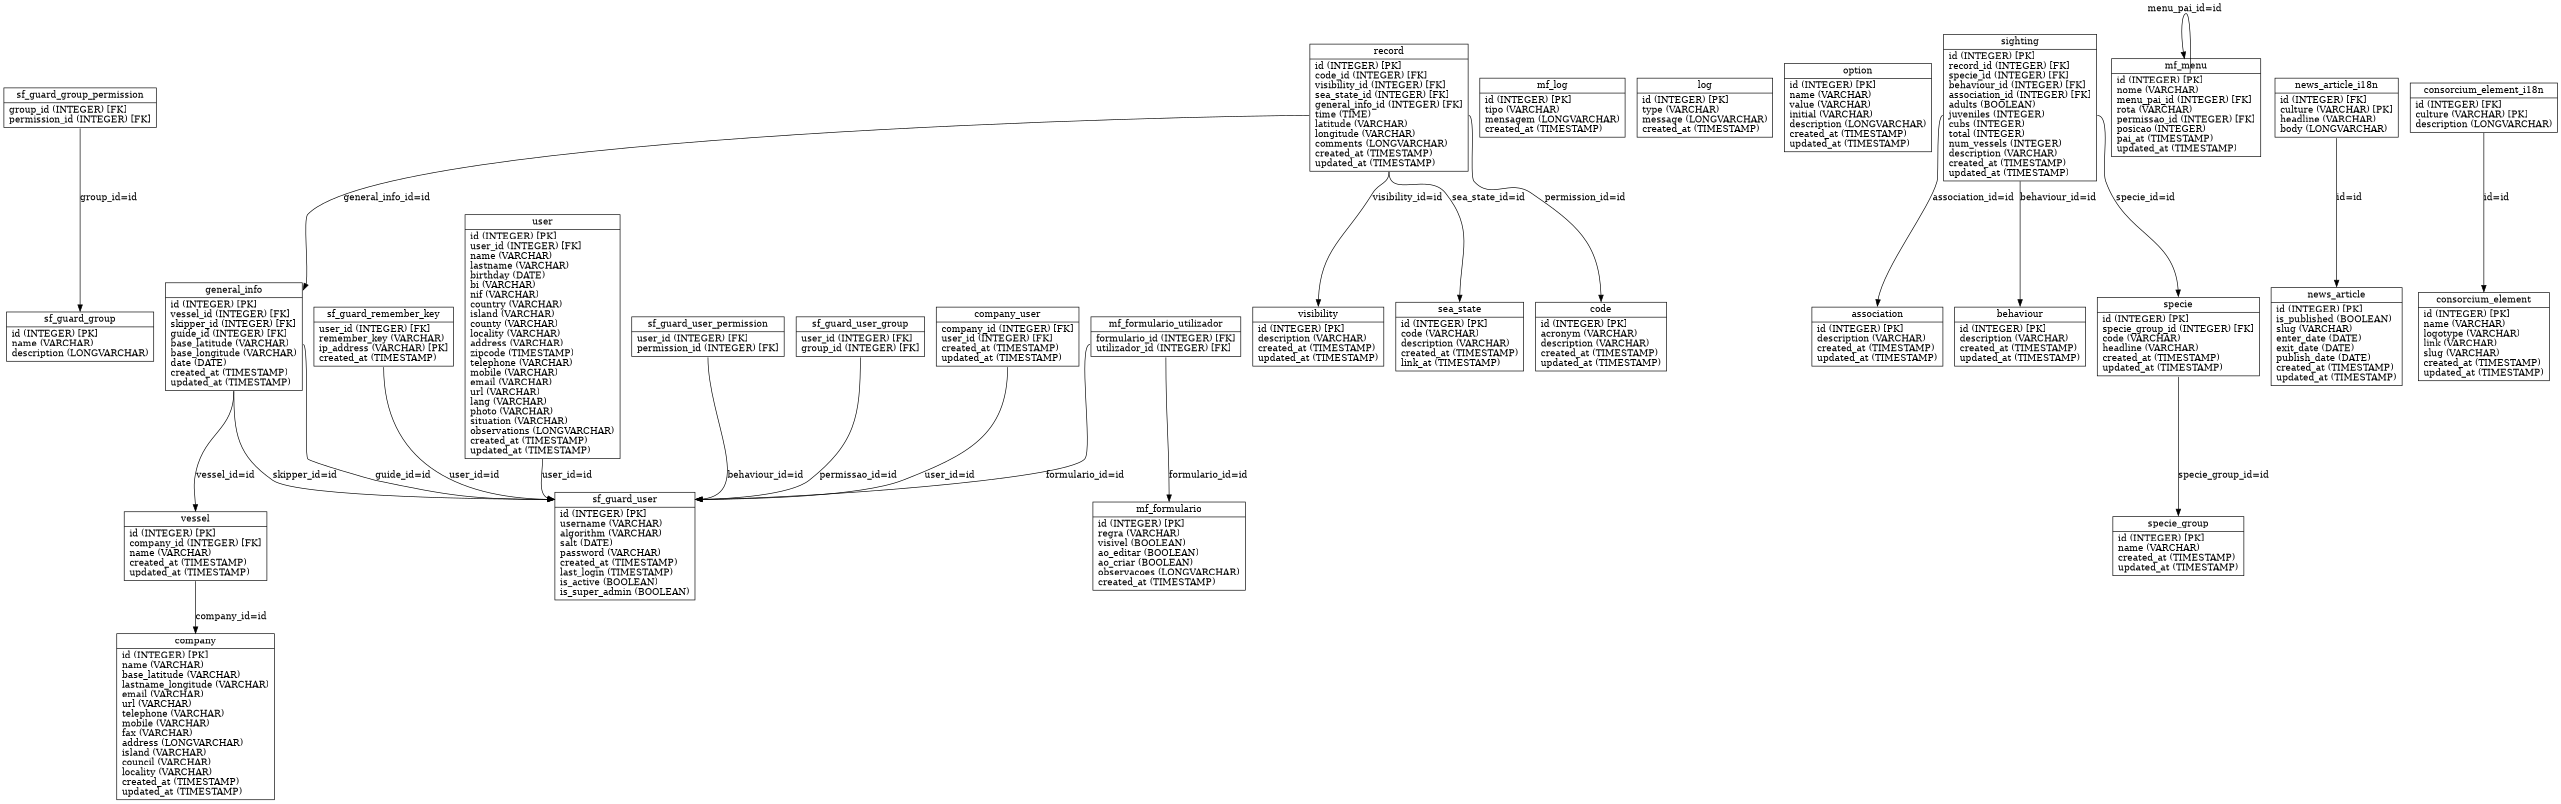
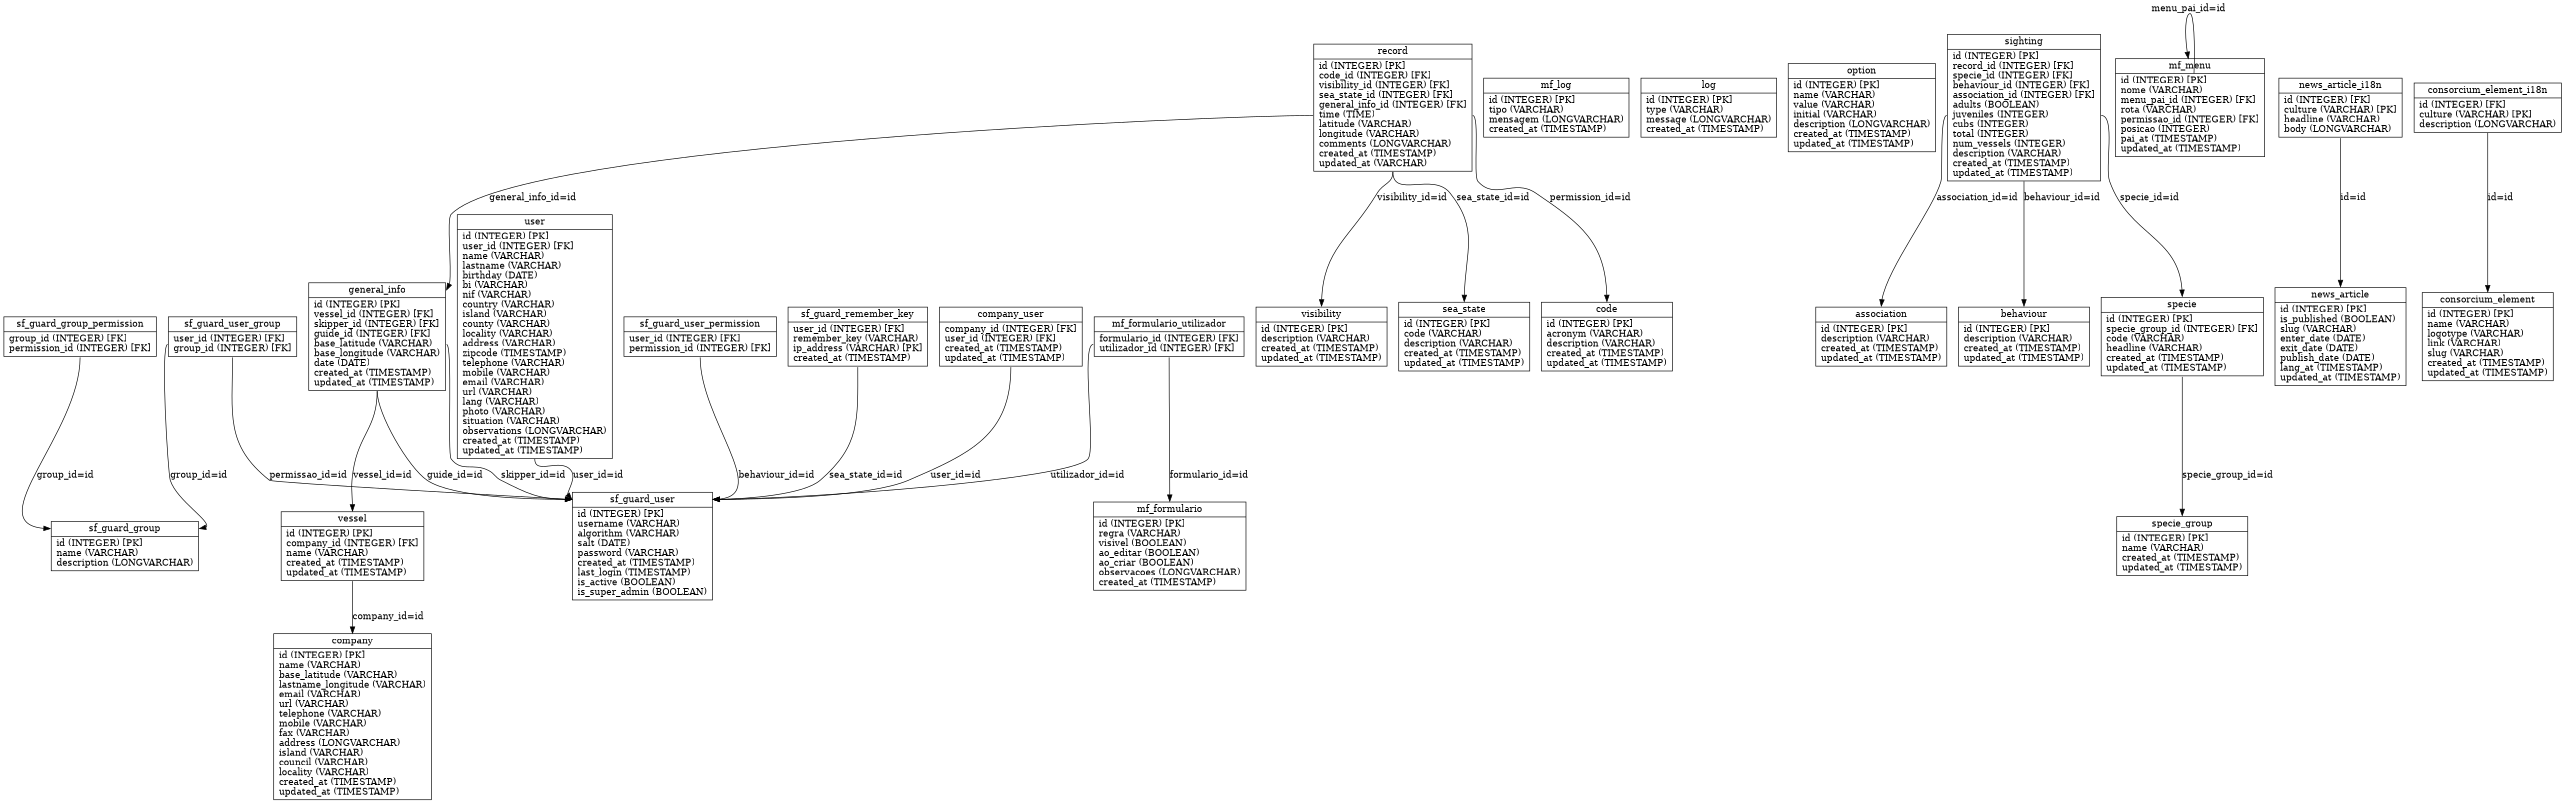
(1375, 163) -> (1373, 163)
(1451, 363) -> (1464, 363)
(2335, 368) -> (2331, 368)
none -> (167, 442)
(476, 475) -> (868, 475)
(1087, 475) -> (1089, 475)
